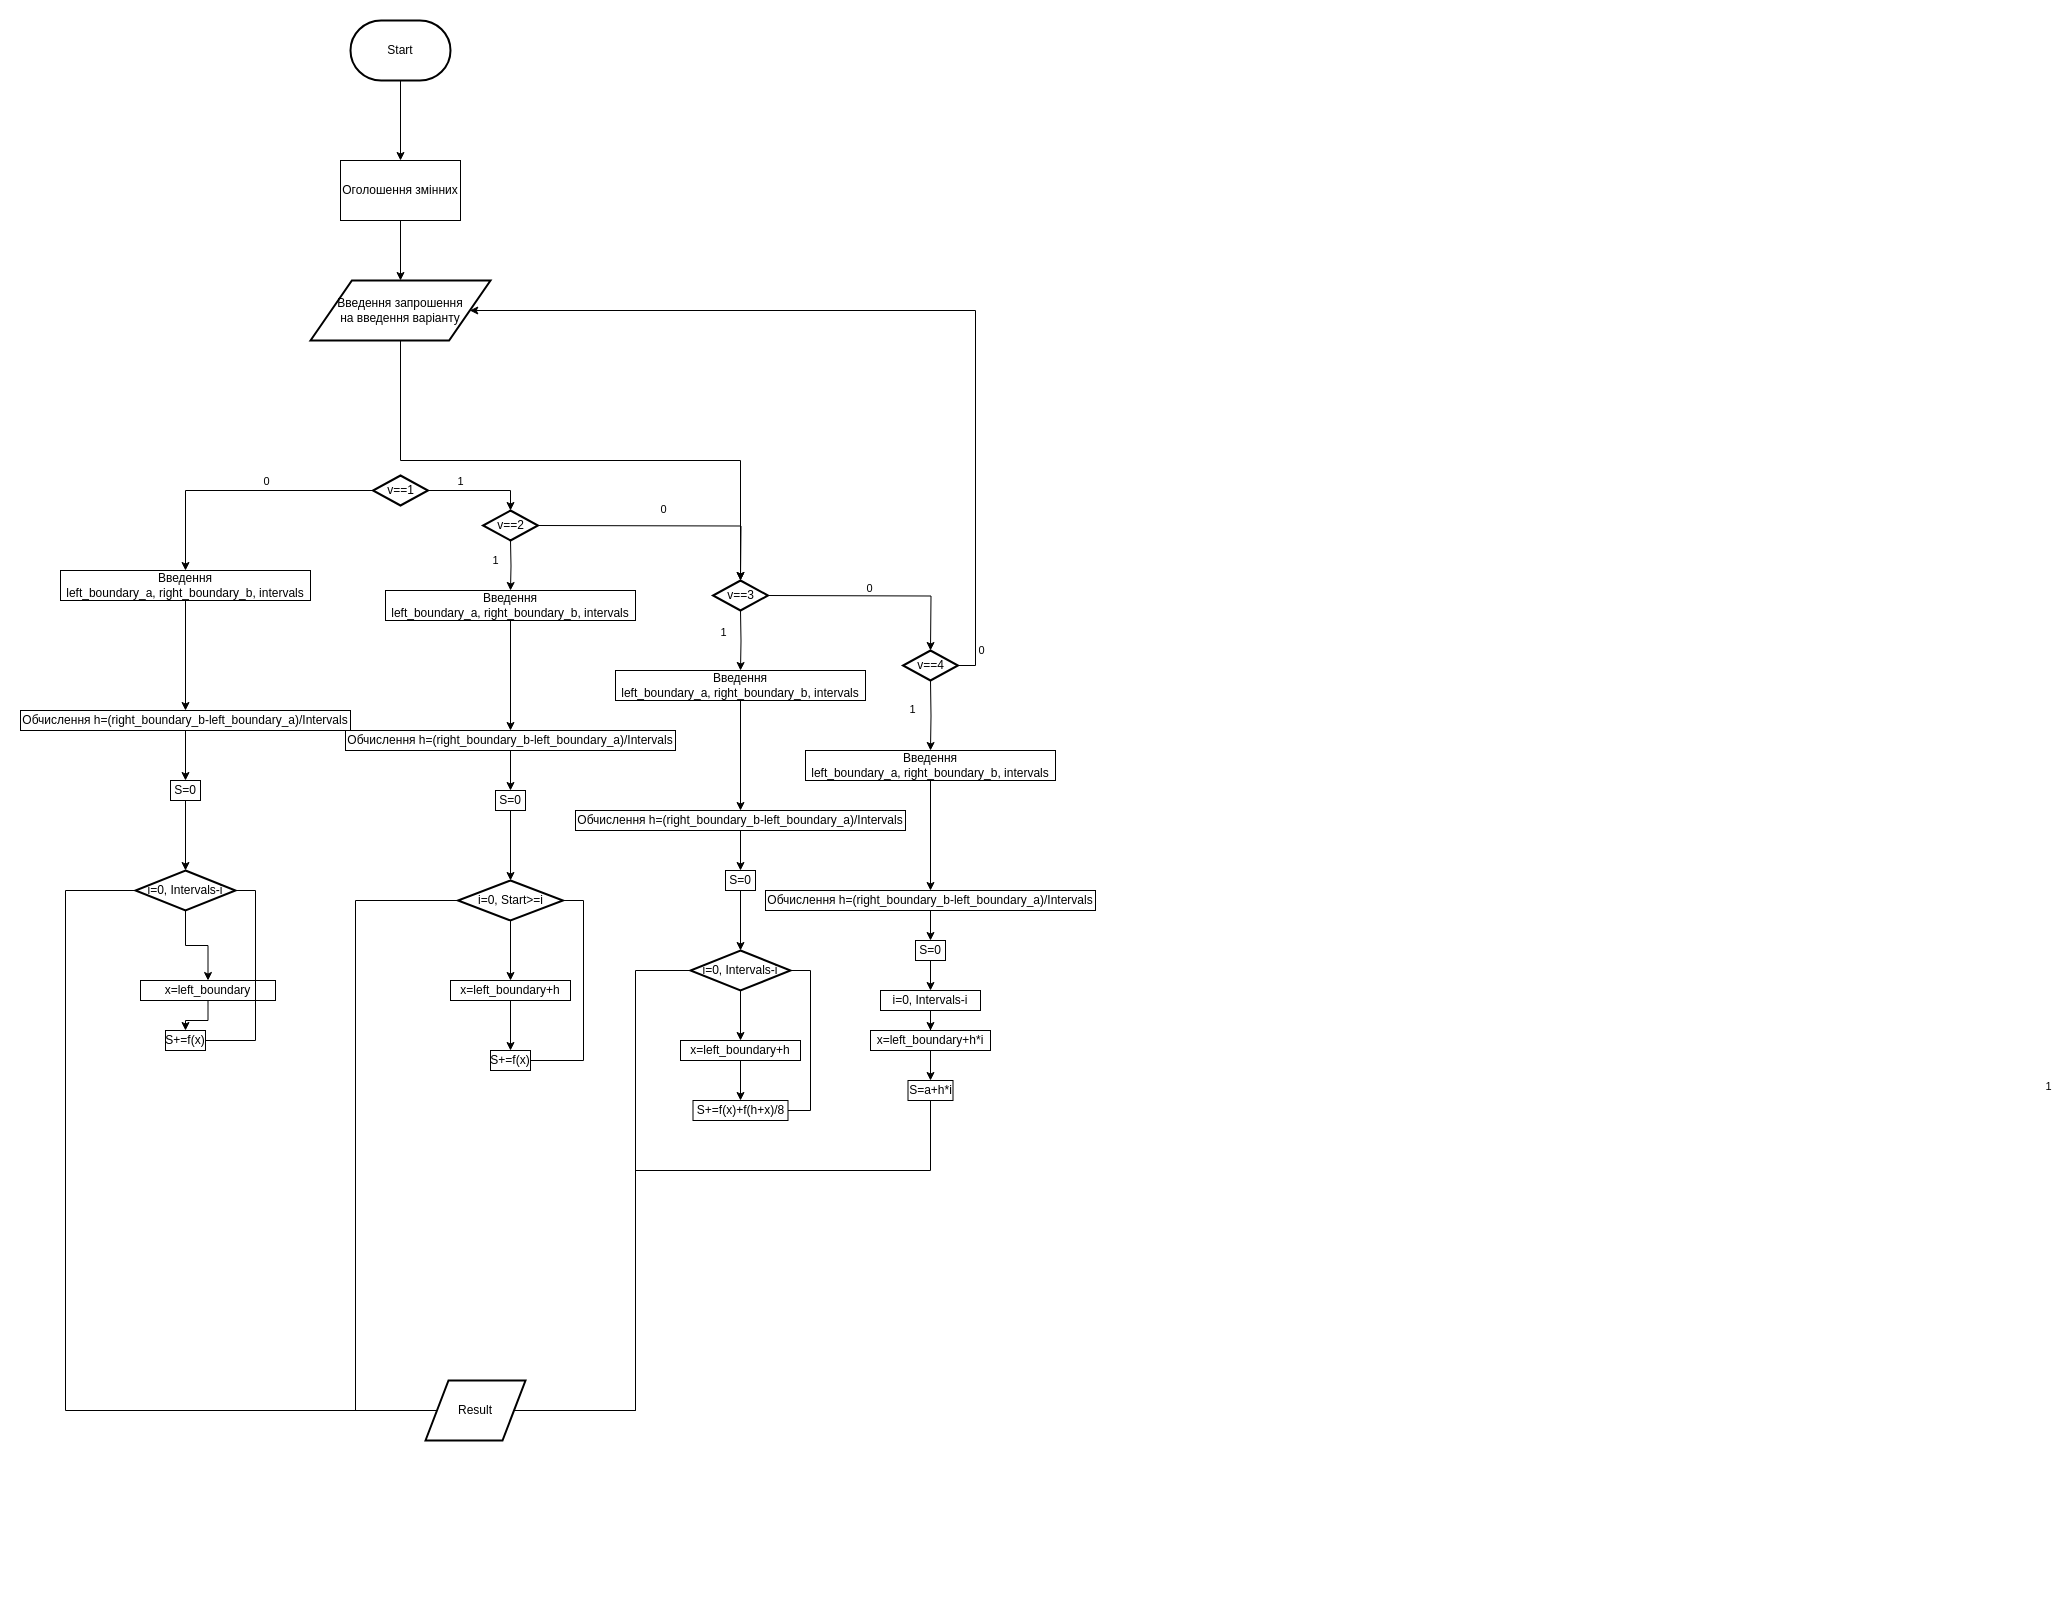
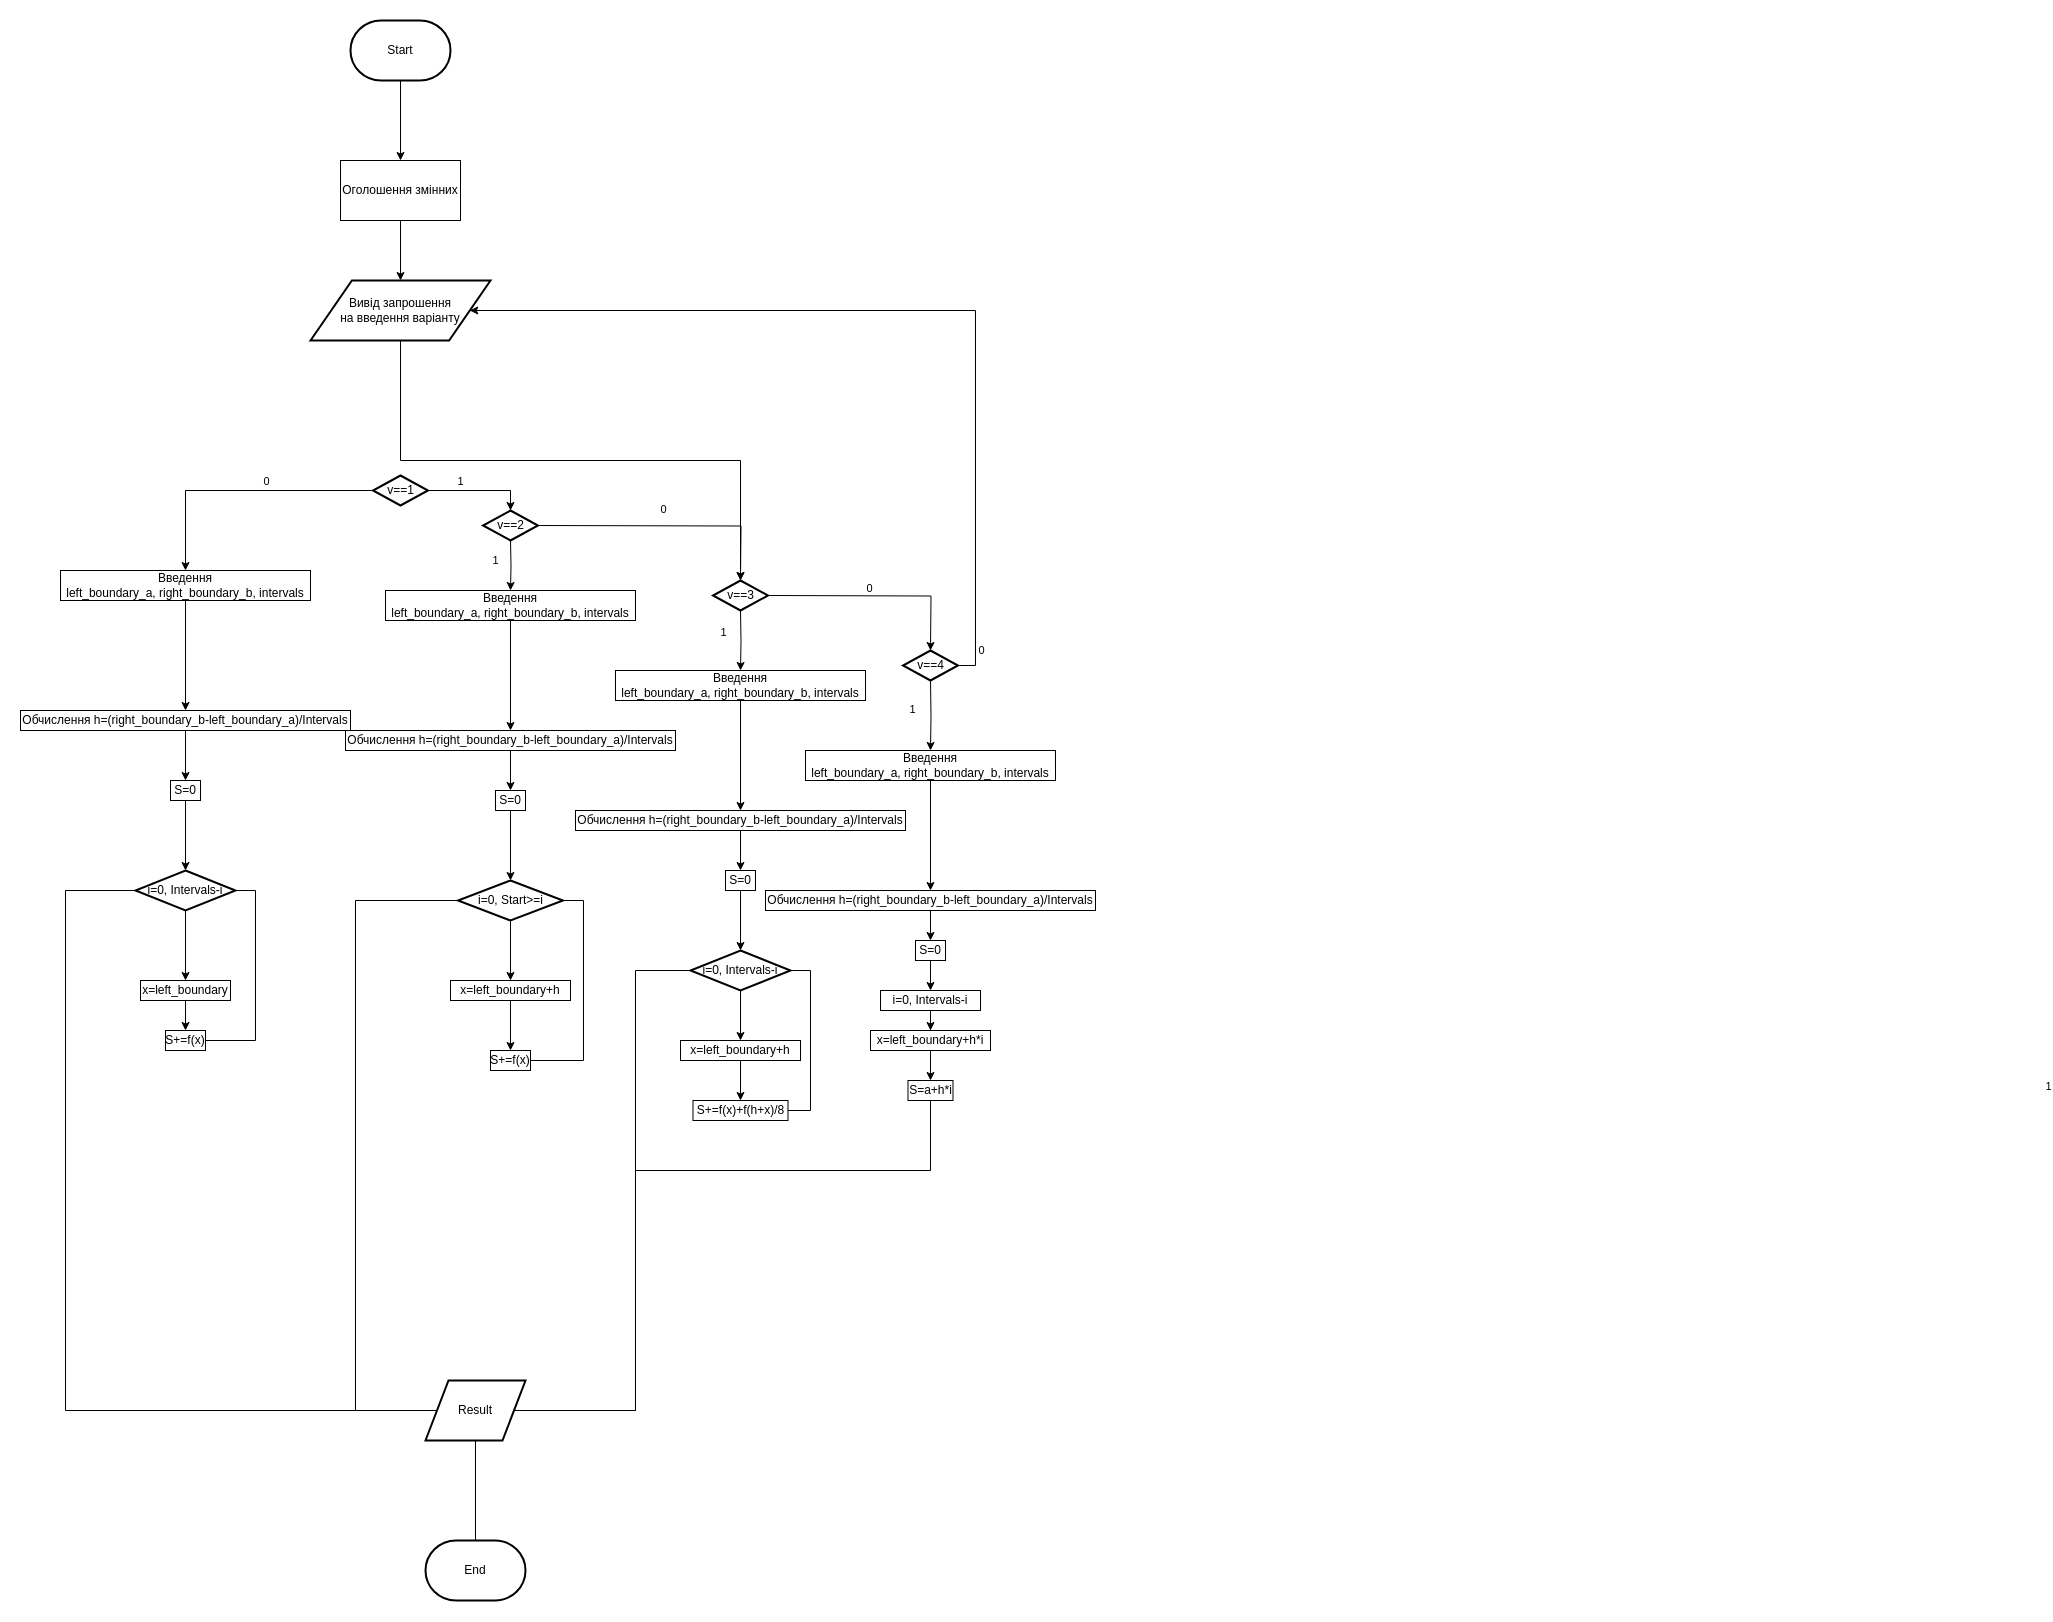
(401, 311) -> (401, 311)
(208, 991) -> (186, 991)
none -> (476, 1491)
none -> (476, 1571)
